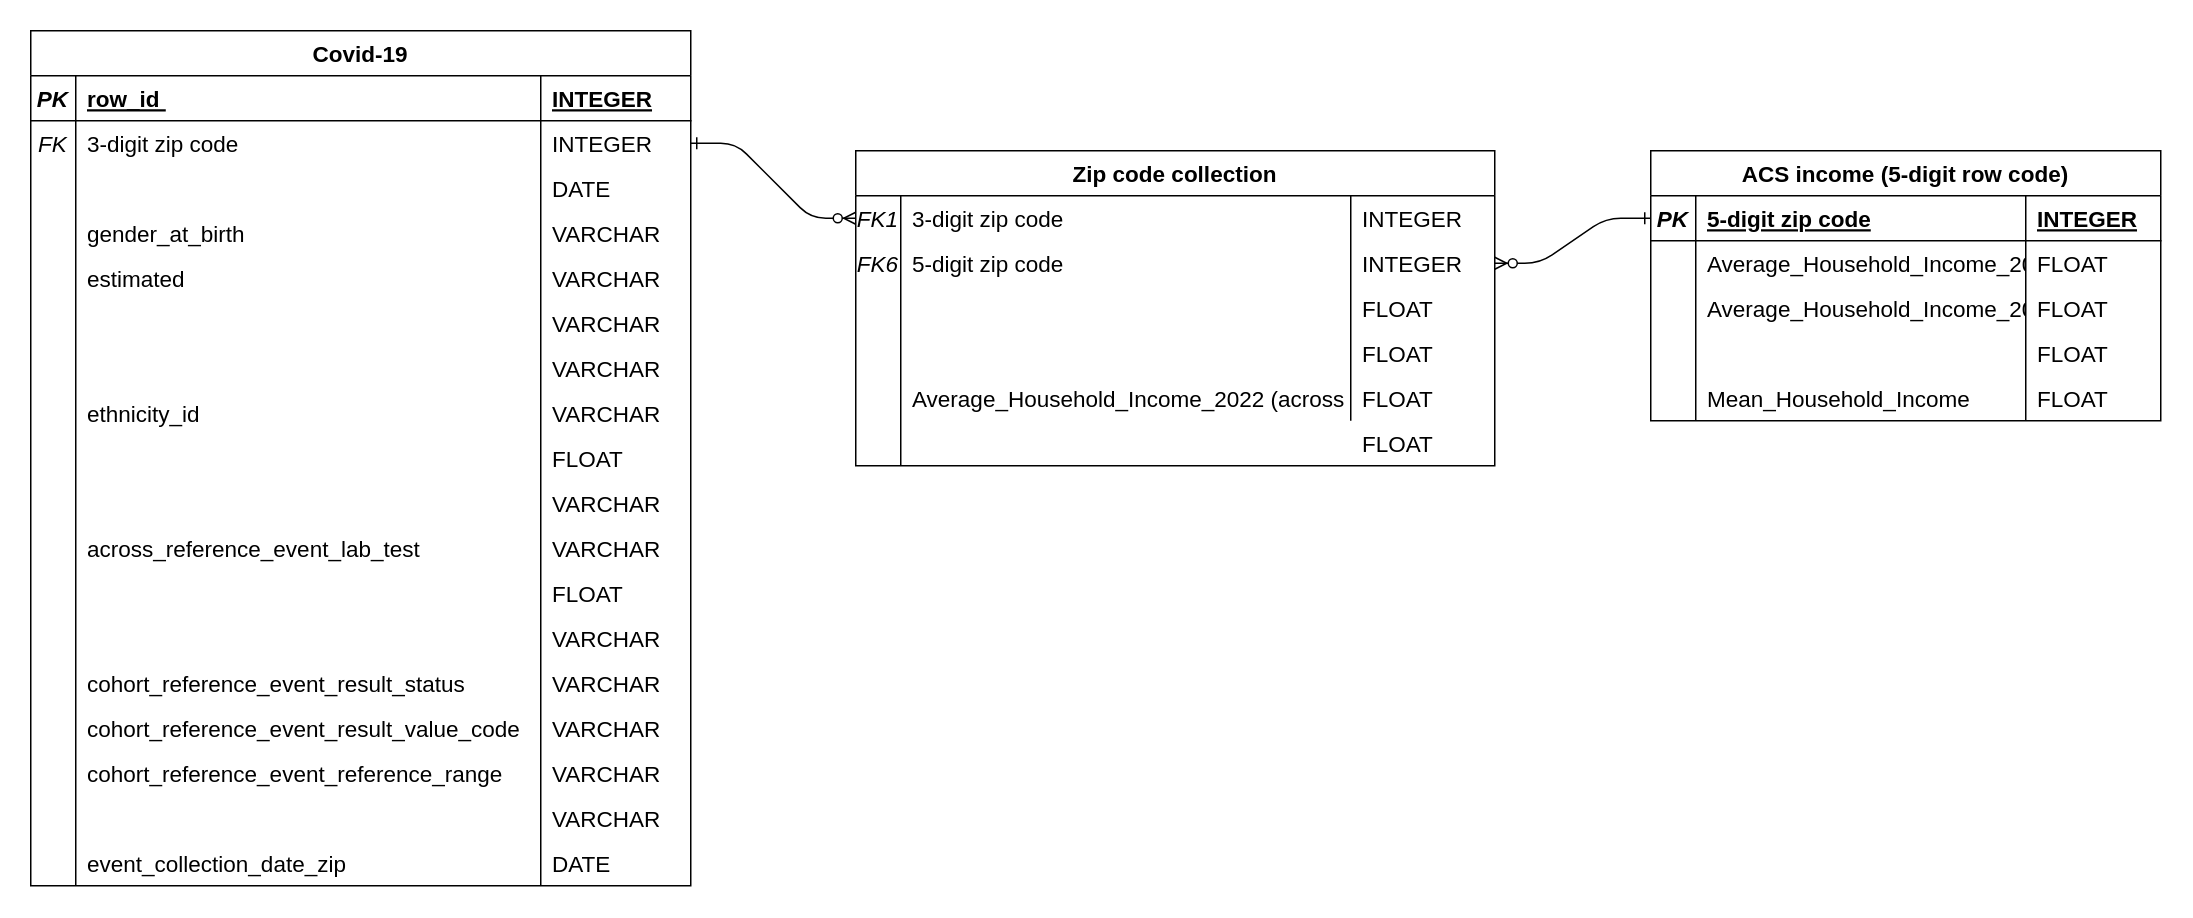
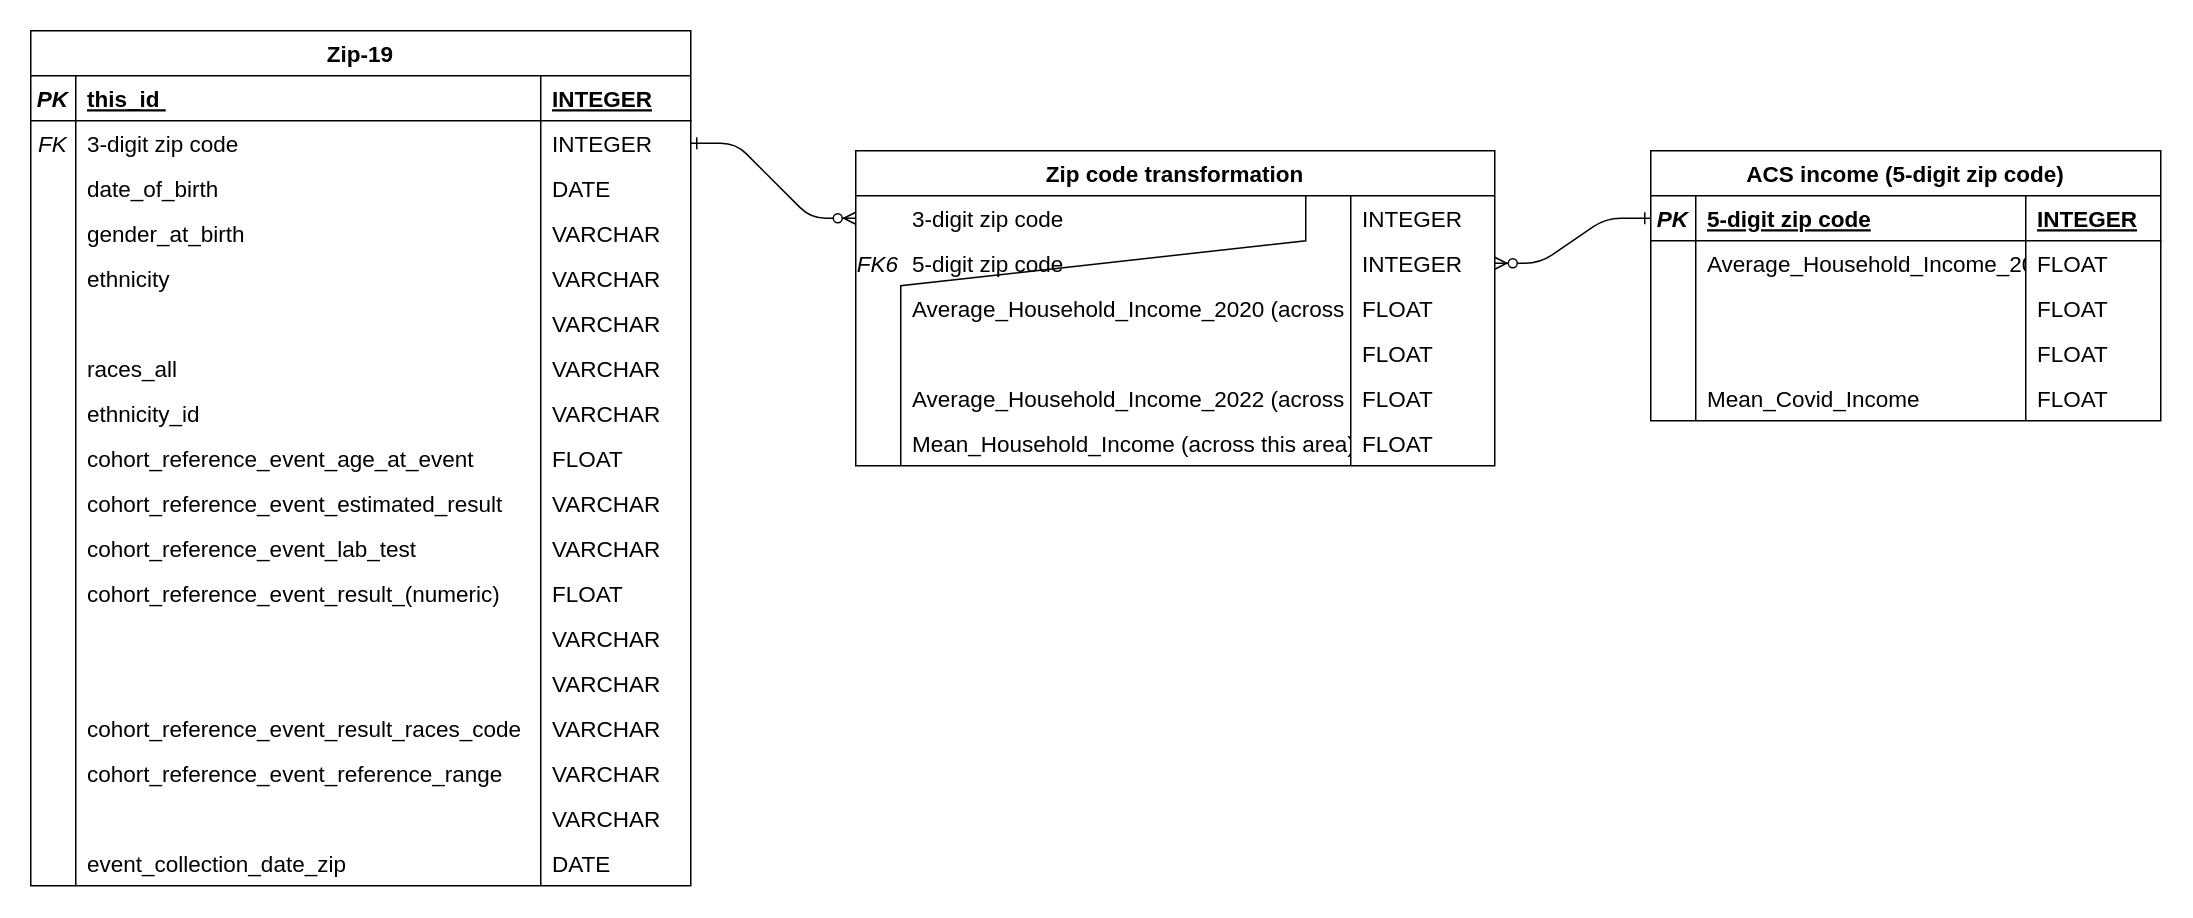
(360, 55) -> (360, 55)
(122, 100) -> (125, 100)
(1175, 175) -> (1175, 175)
(1905, 175) -> (1905, 175)
none -> (308, 188)
(878, 218) -> none
(141, 280) -> (138, 280)
none -> (1126, 308)
(1861, 308) -> none
none -> (308, 368)
(1836, 400) -> (1811, 400)
none -> (1126, 443)
none -> (308, 458)
none -> (308, 503)
(279, 550) -> (279, 550)
none -> (308, 593)
(308, 683) -> none
(333, 730) -> (336, 730)
